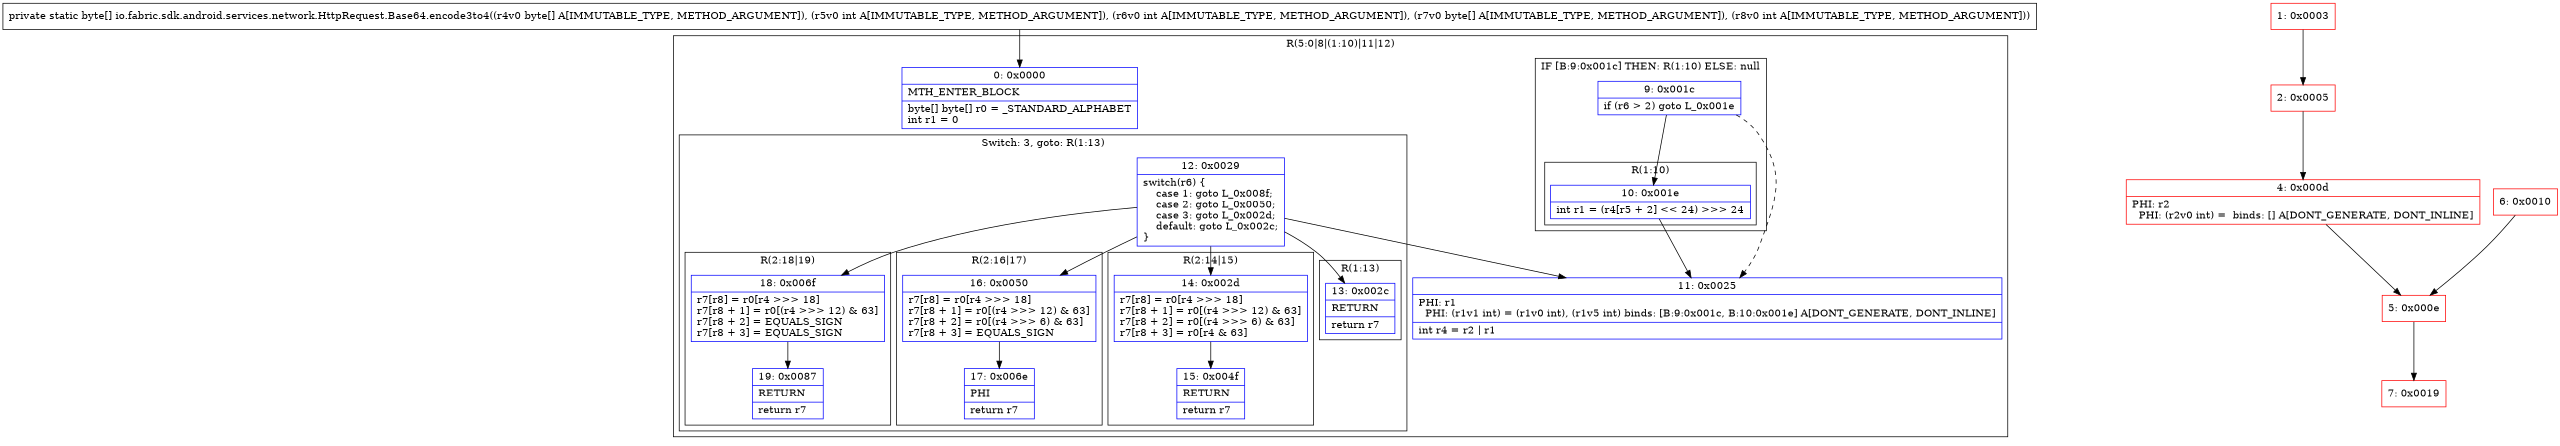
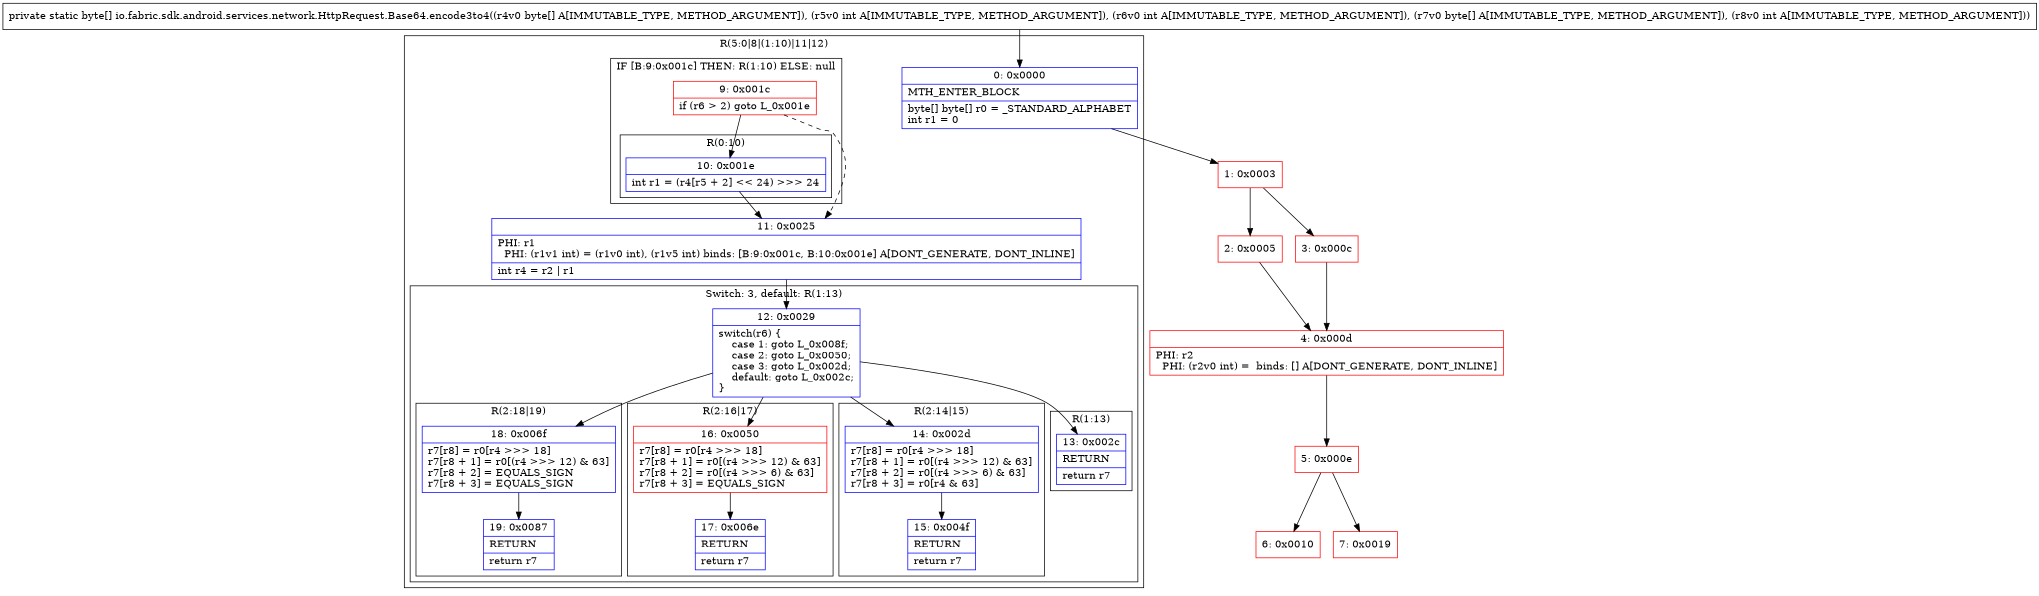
(1669, 98) -> (745, 98)
(1043, 143) -> (774, 294)
none -> (1161, 145)
(1650, 171) -> (726, 143)
(1422, 247) -> (786, 290)
none -> (1327, 249)
(2478, 255) -> (1309, 499)
(999, 308) -> (730, 459)
(980, 393) -> (725, 544)
